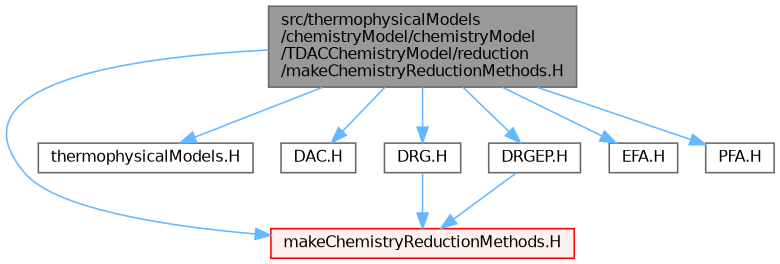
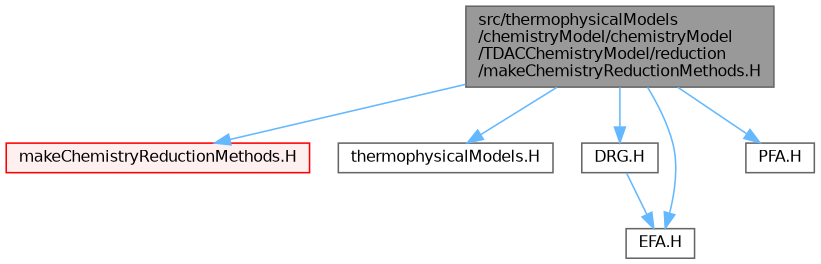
(318, 158) -> none
(535, 158) -> none
(423, 193) -> (637, 194)
